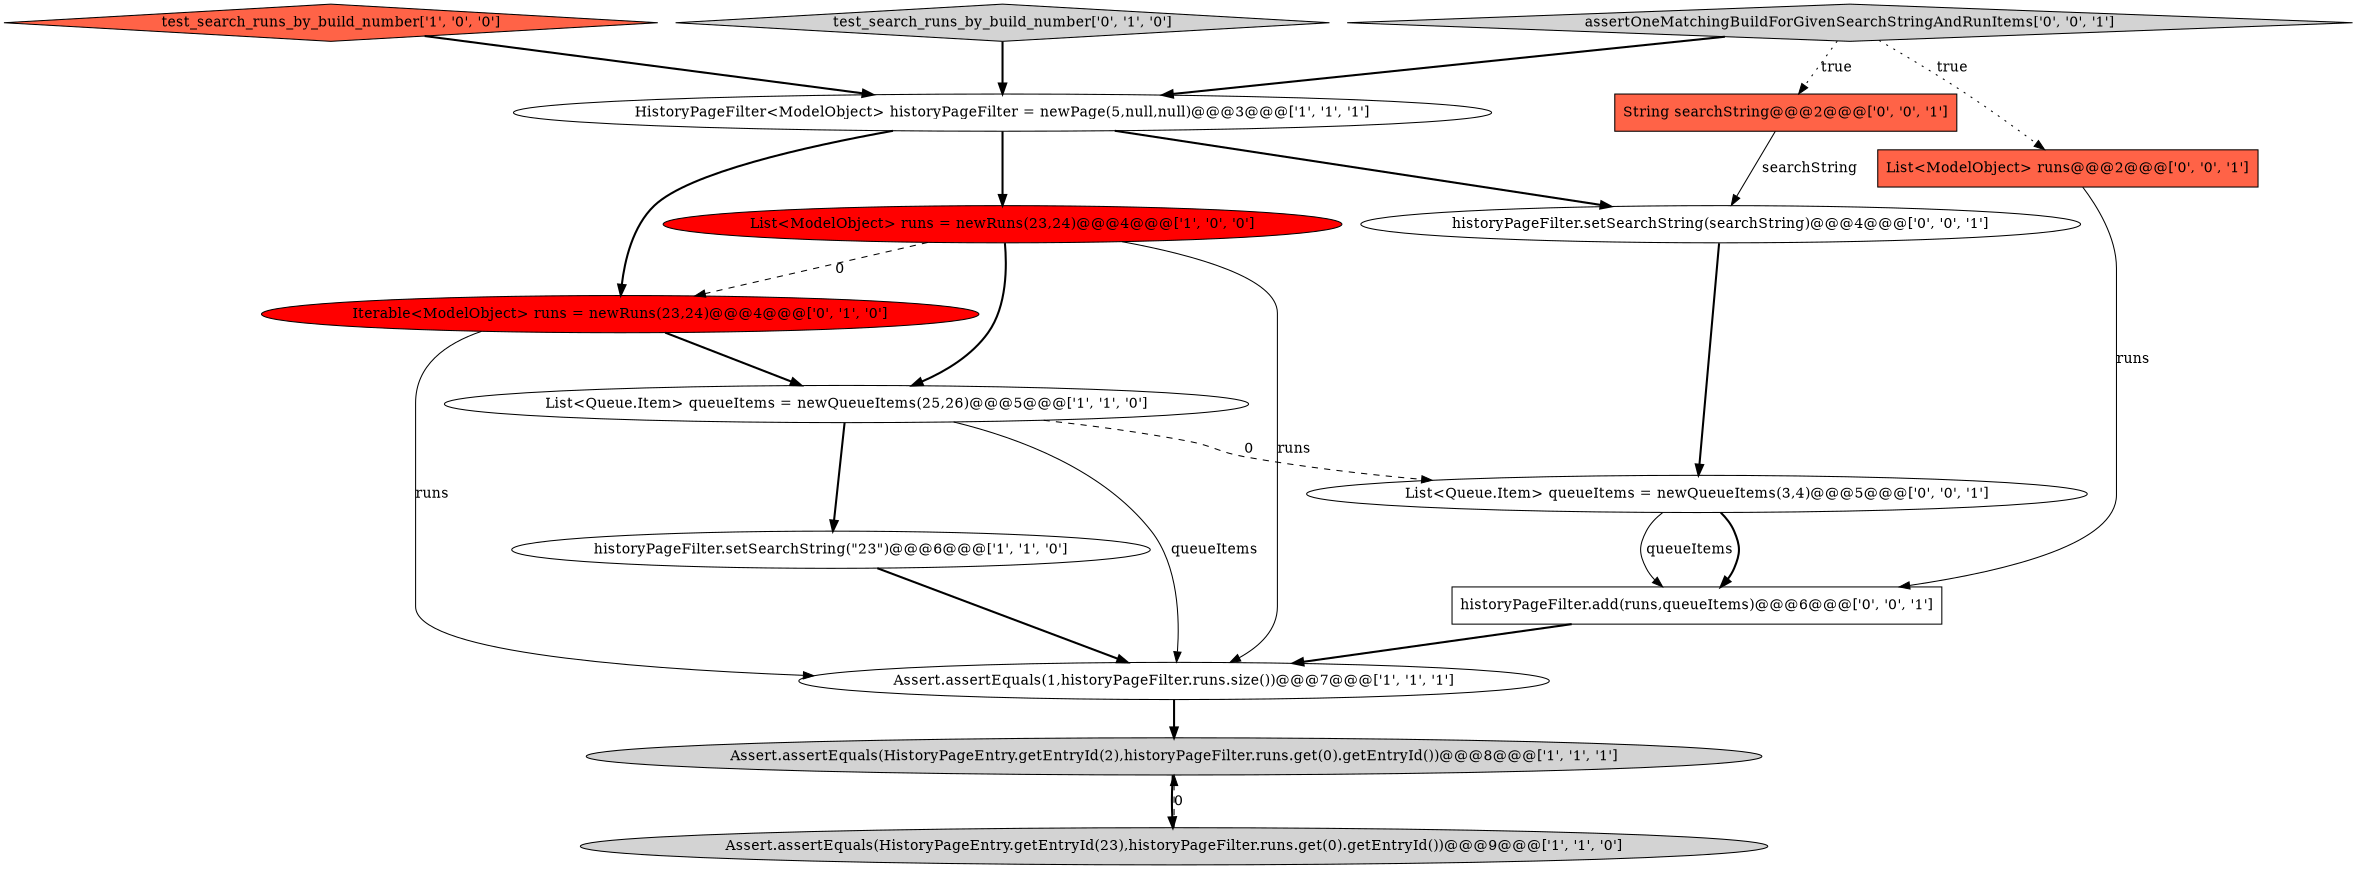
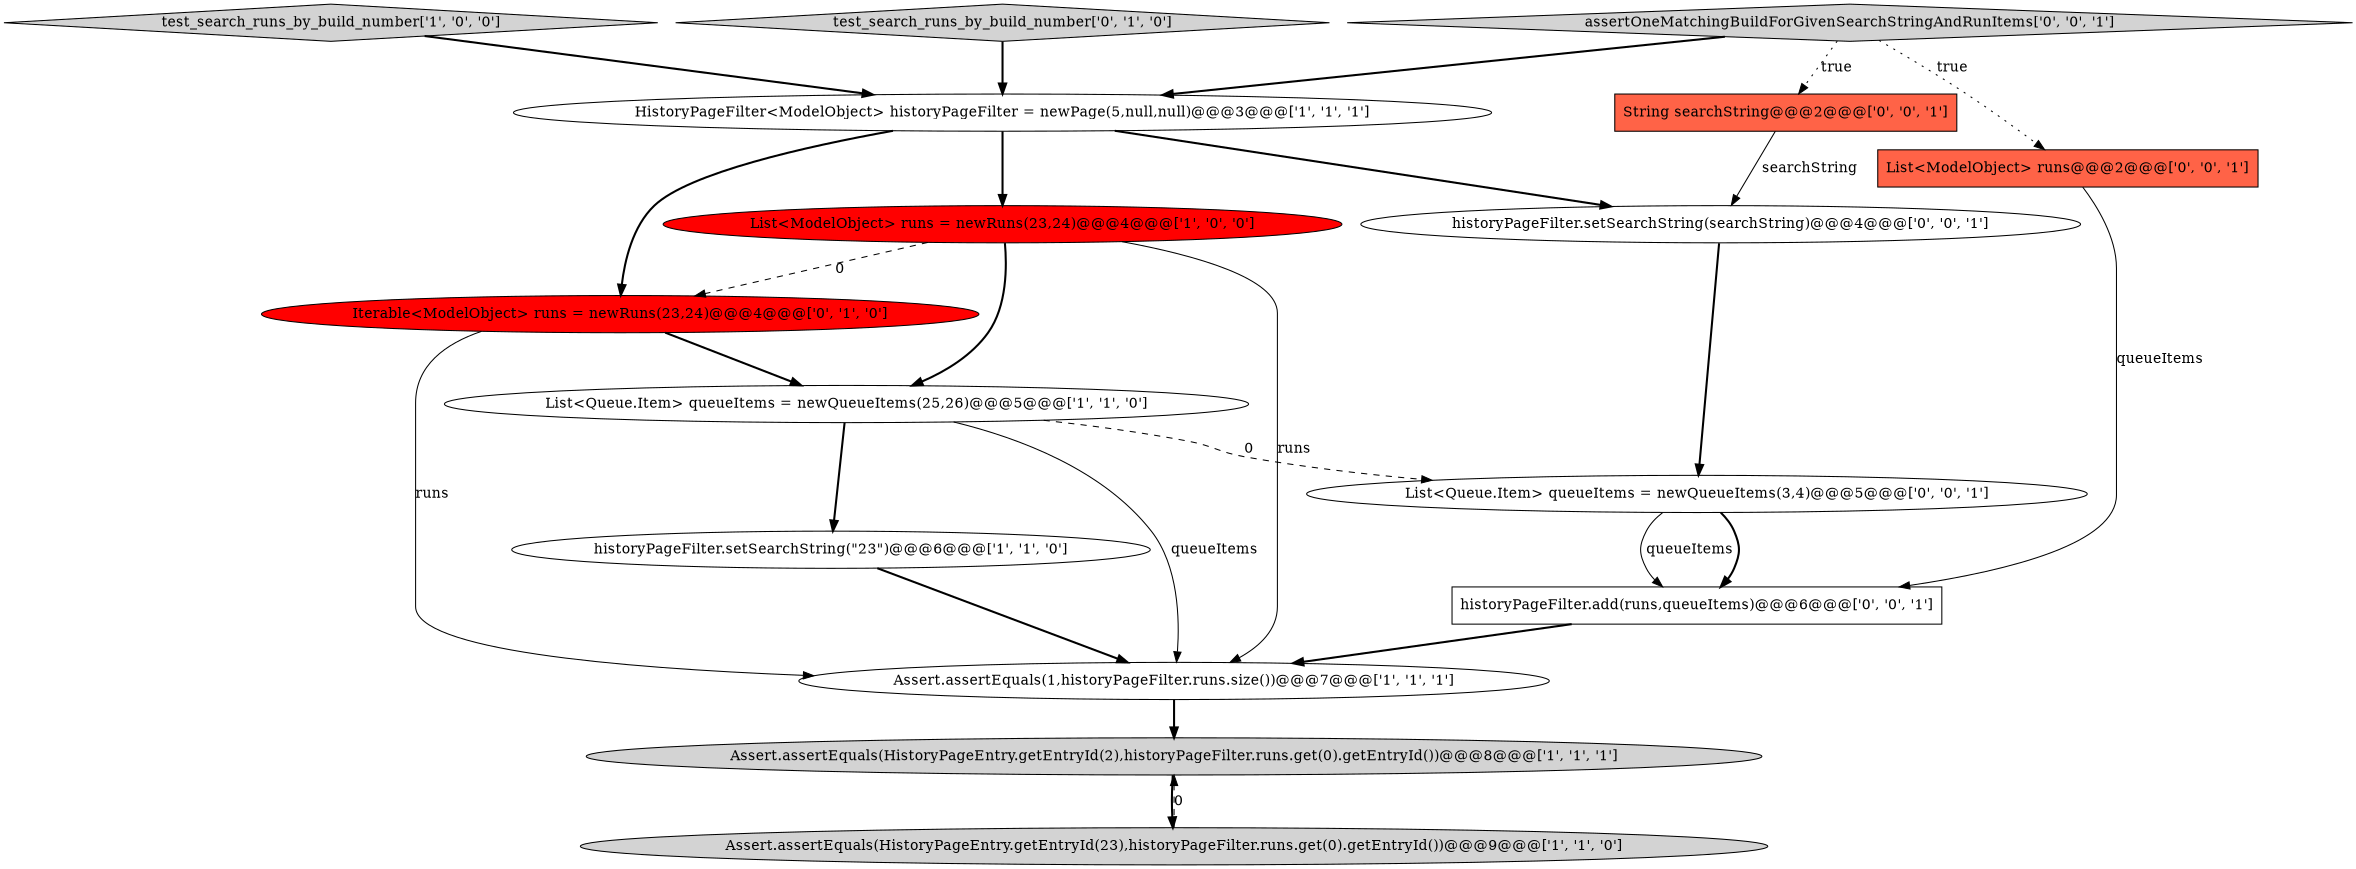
(331, 23) -> (331, 23)
(2134, 359) -> (2160, 359)
